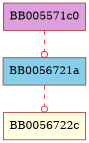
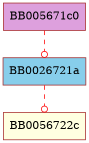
(44, 17) -> (44, 17)
(44, 71) -> (44, 71)
